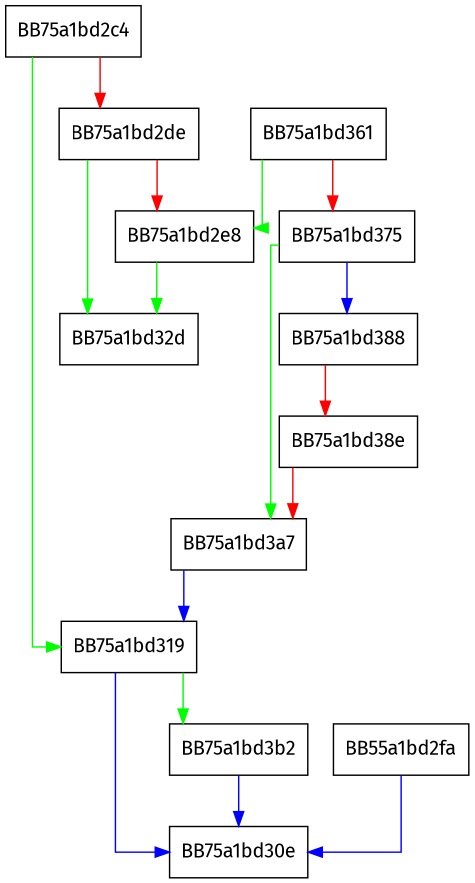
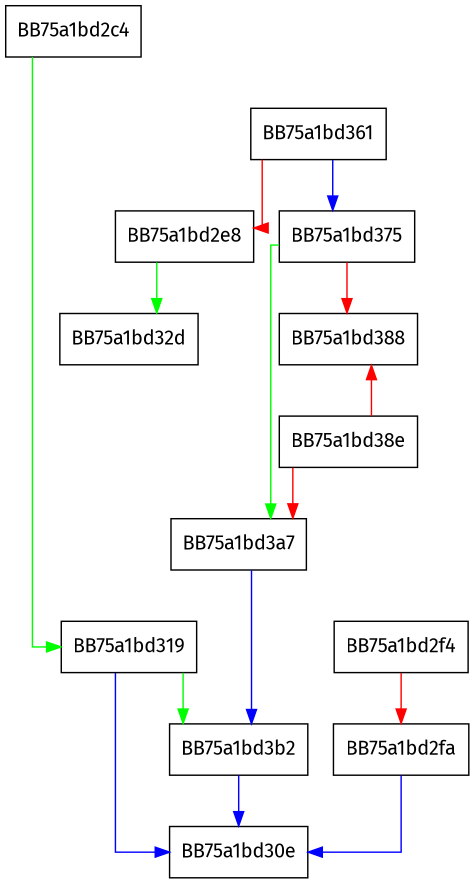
(129, 134) -> none
(333, 178) -> (333, 178)
(262, 194) -> (262, 194)
(347, 281) -> (347, 281)
(325, 383) -> (371, 398)
(184, 588) -> (252, 640)
none -> (401, 647)
(401, 750) -> (401, 750)
